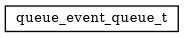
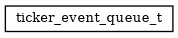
(92, 19) -> (89, 19)
